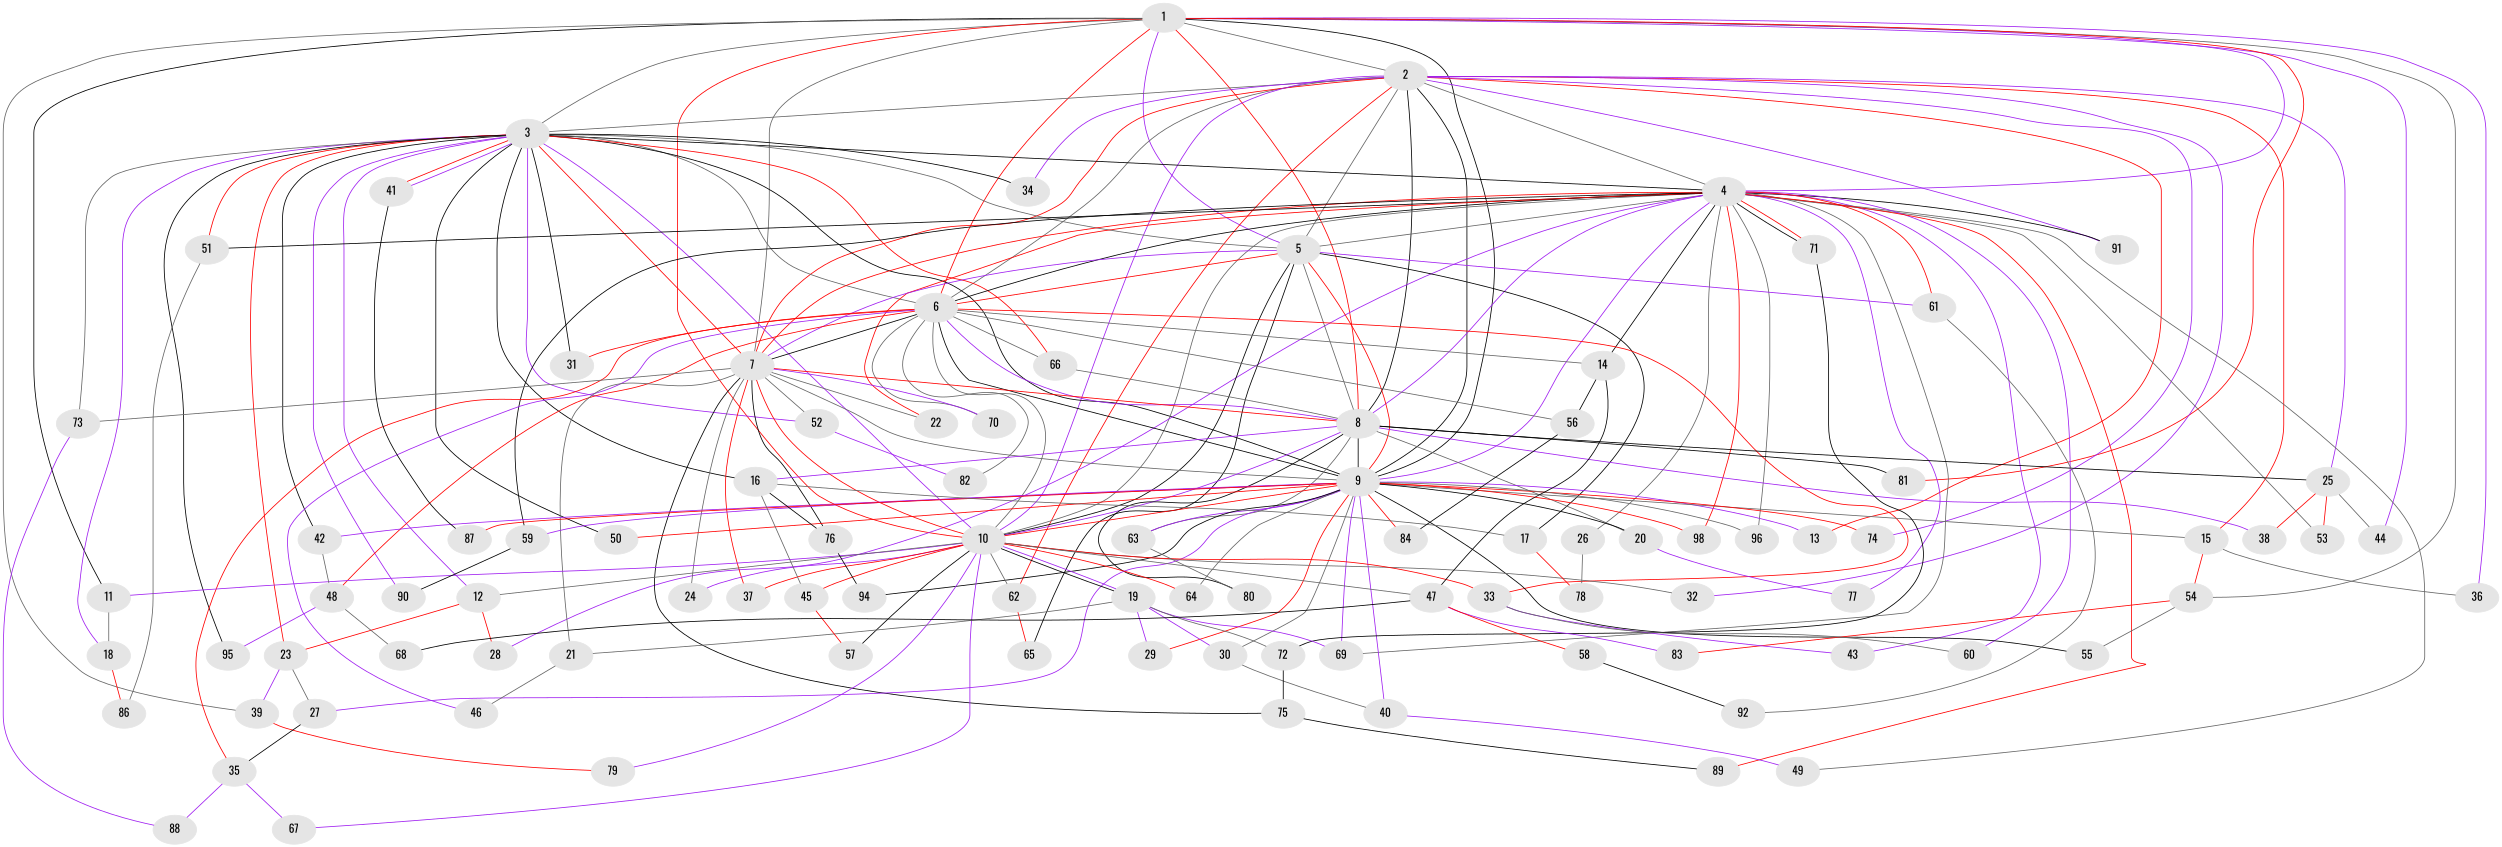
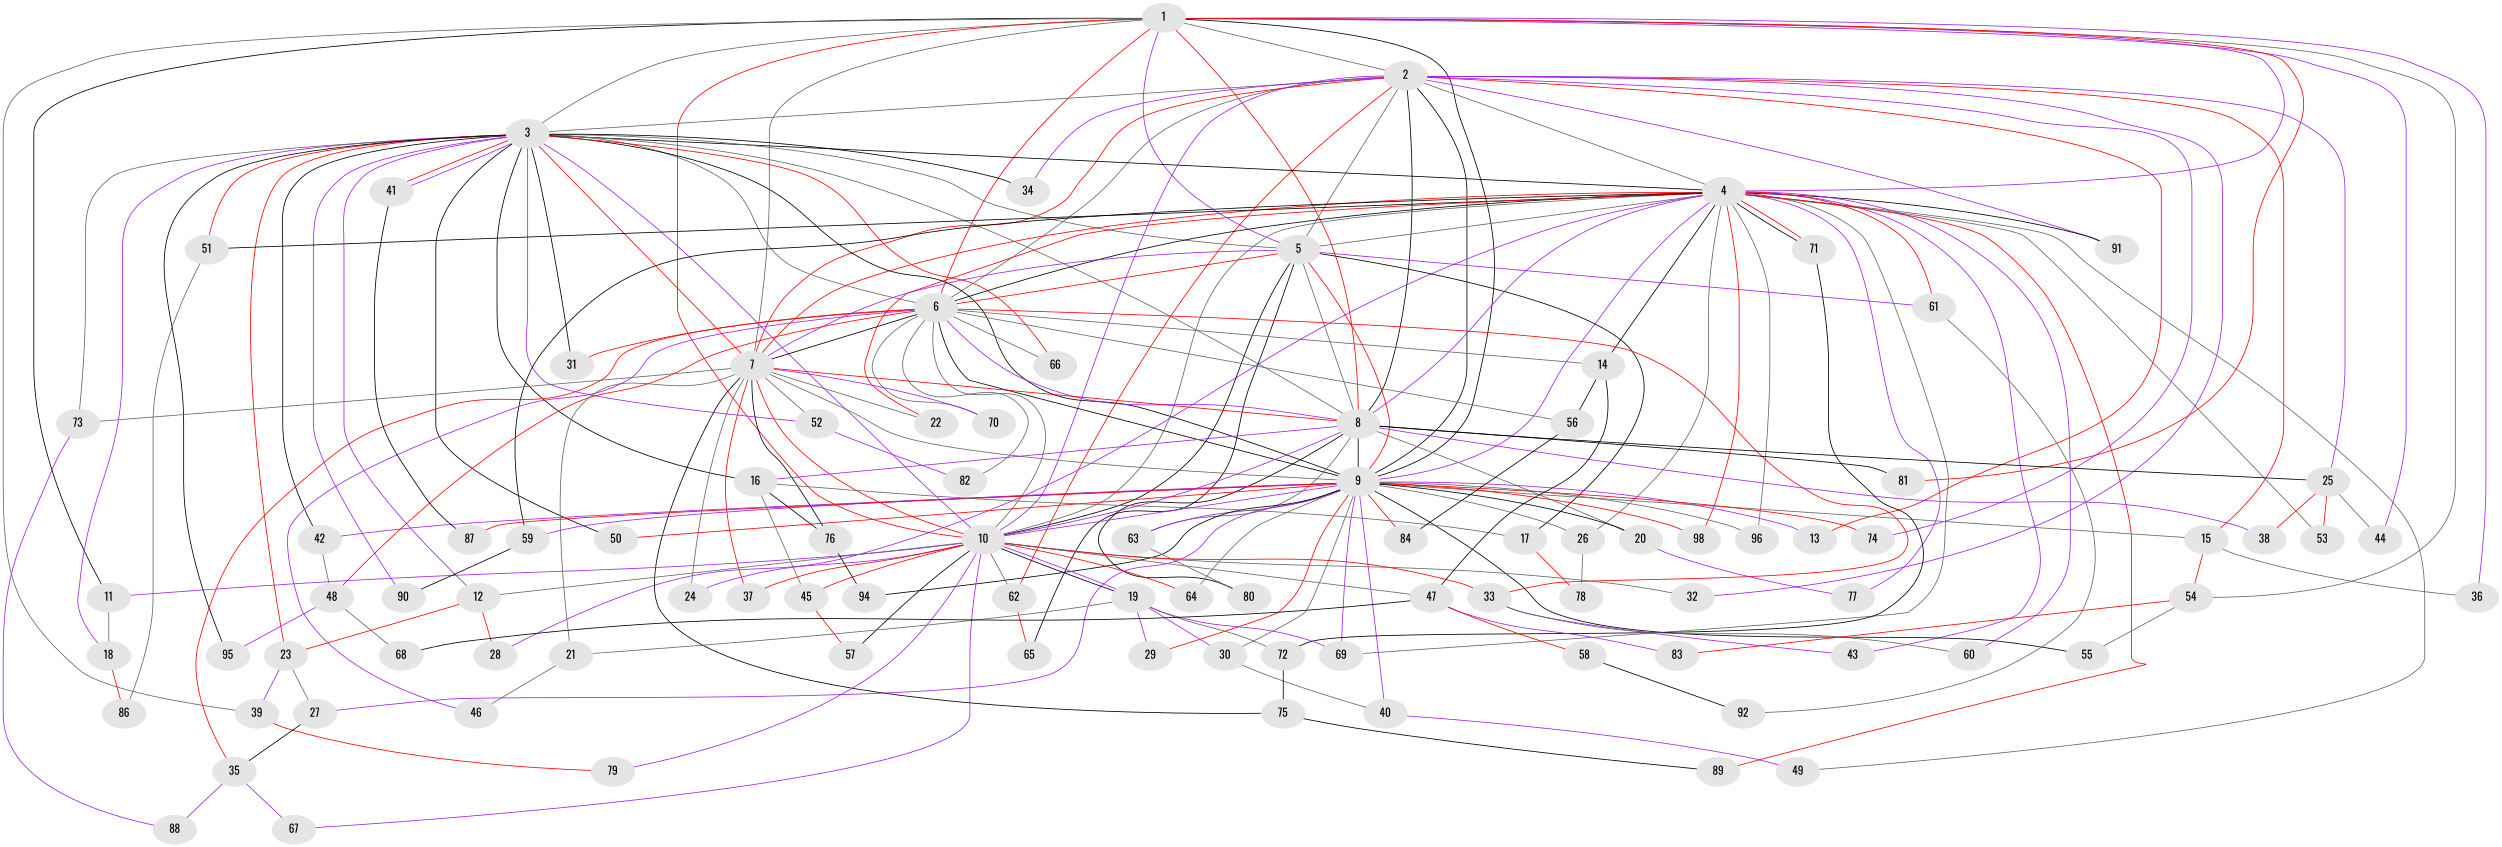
(1201, 392) -> (944, 213)
none -> (1474, 503)
(1129, 517) -> (1129, 517)
